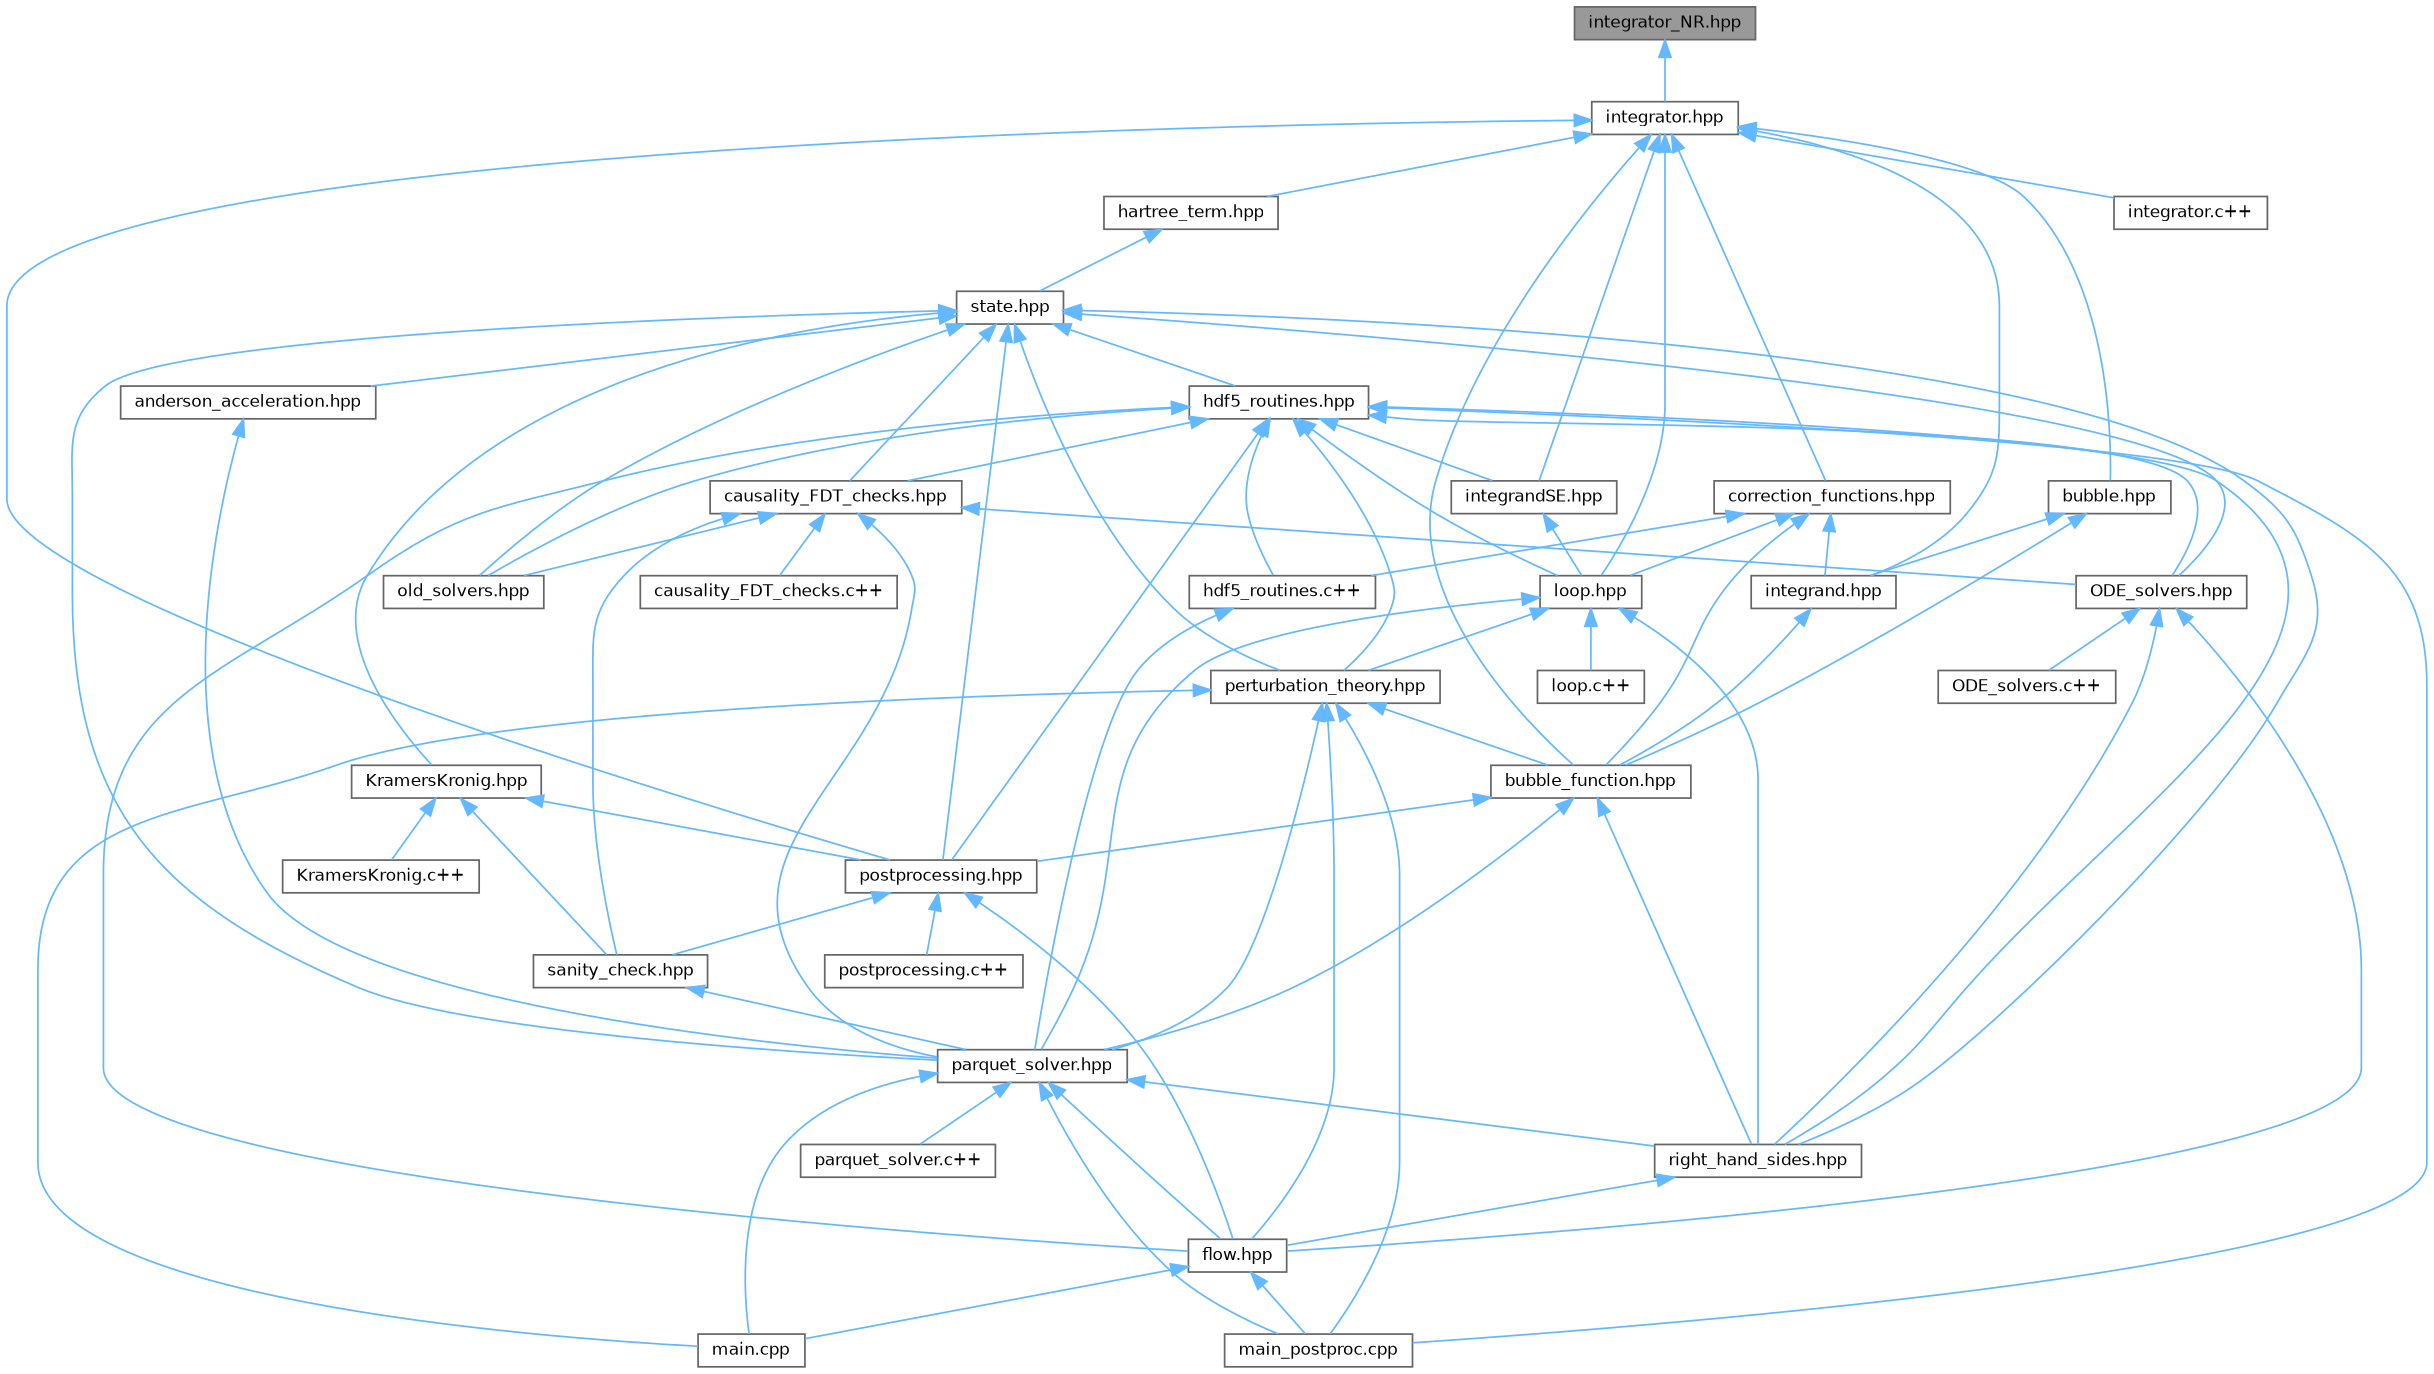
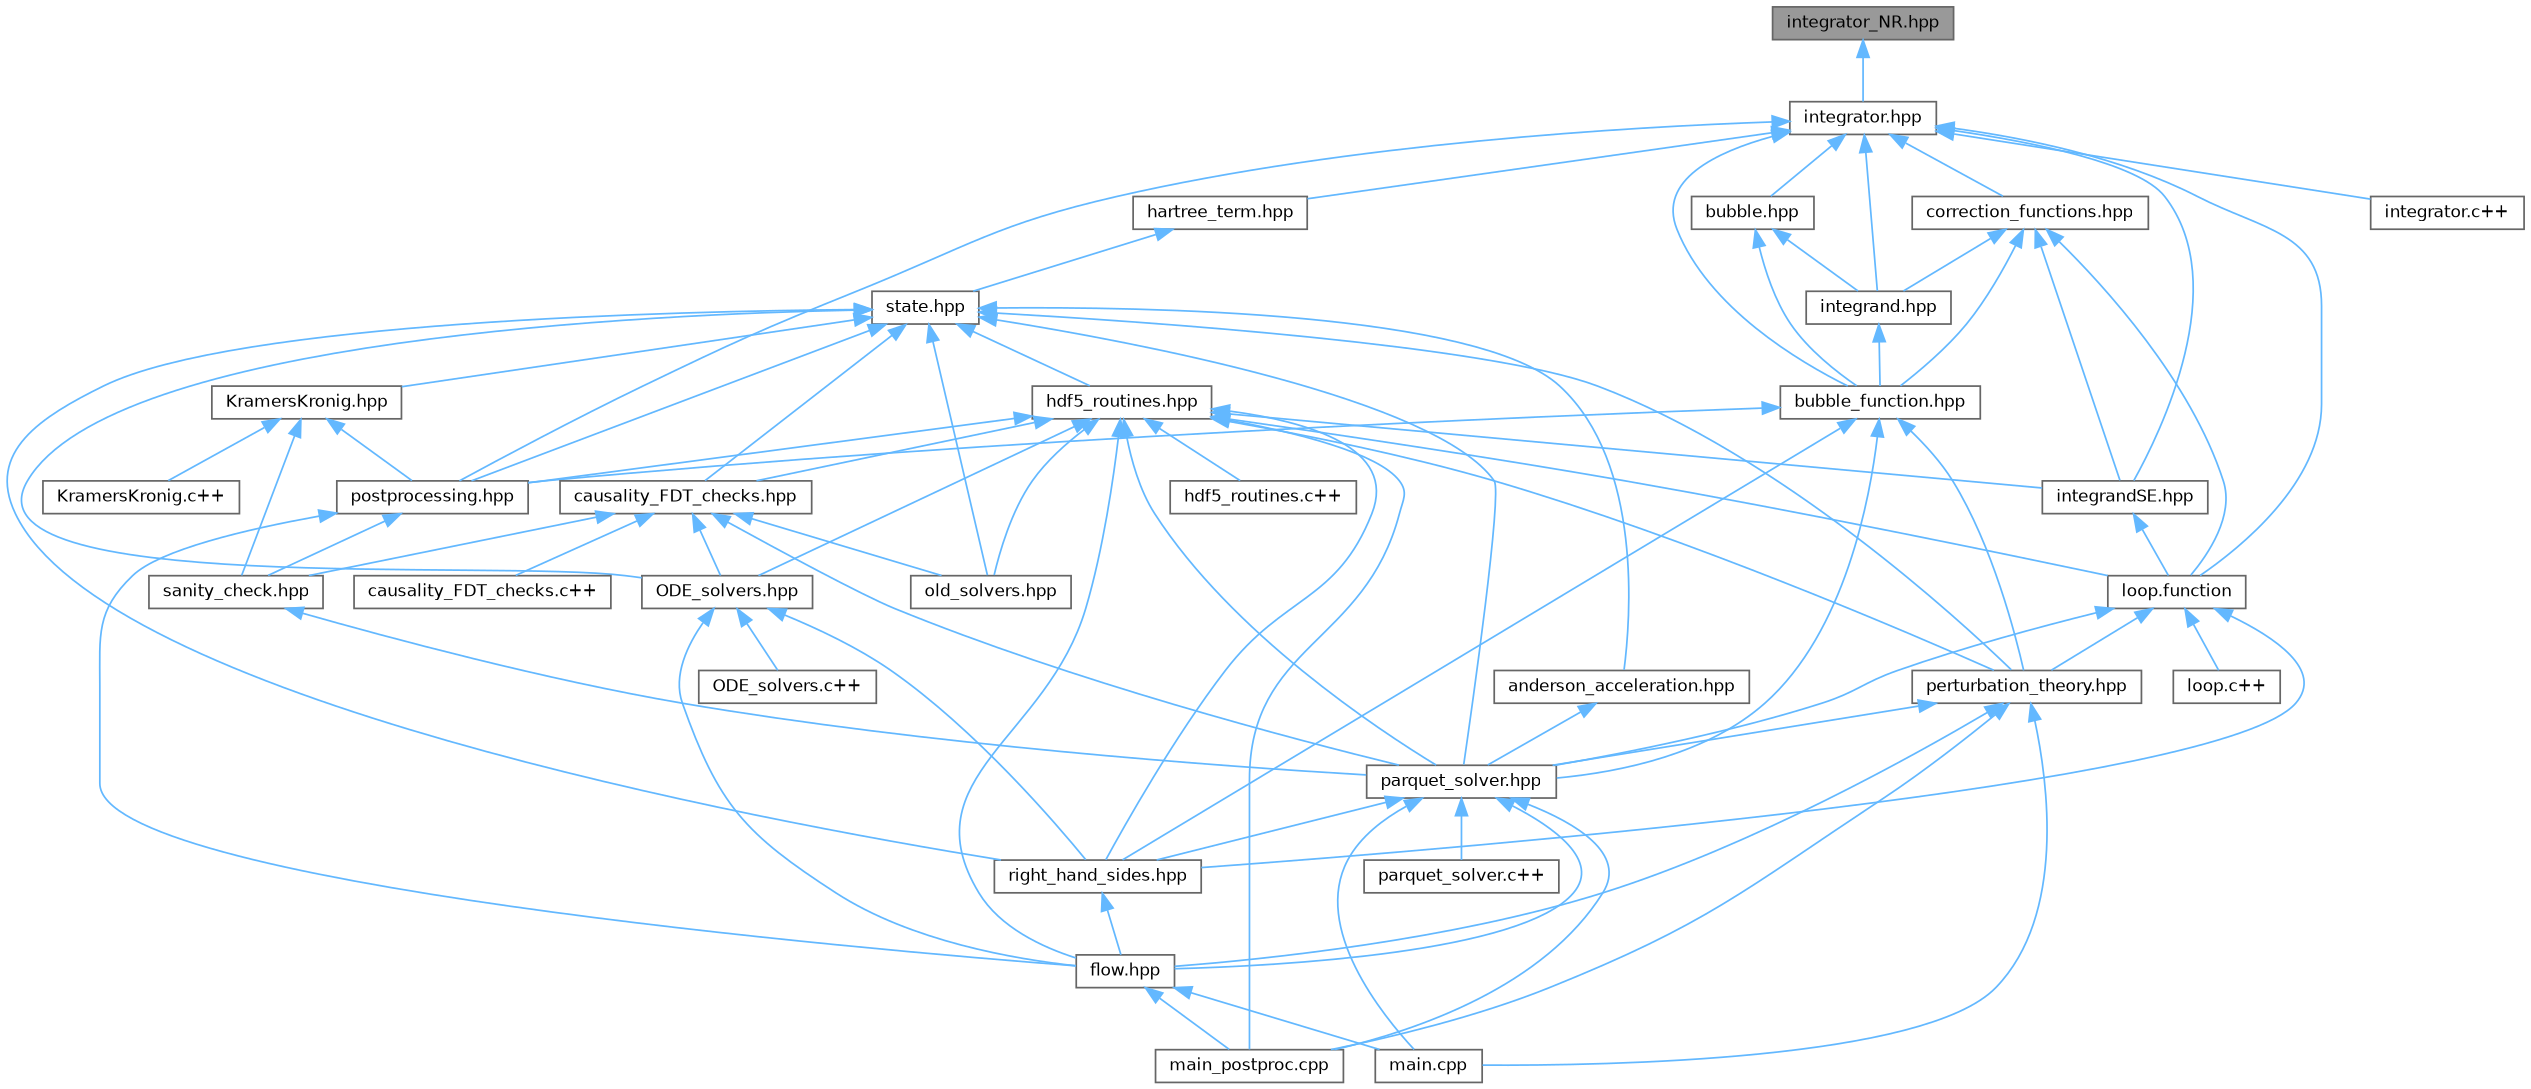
(1584, 540) -> (2081, 364)
(1591, 592) -> (2177, 592)
(1466, 737) -> (1981, 536)
(1084, 809) -> (1252, 626)
(924, 971) -> none
